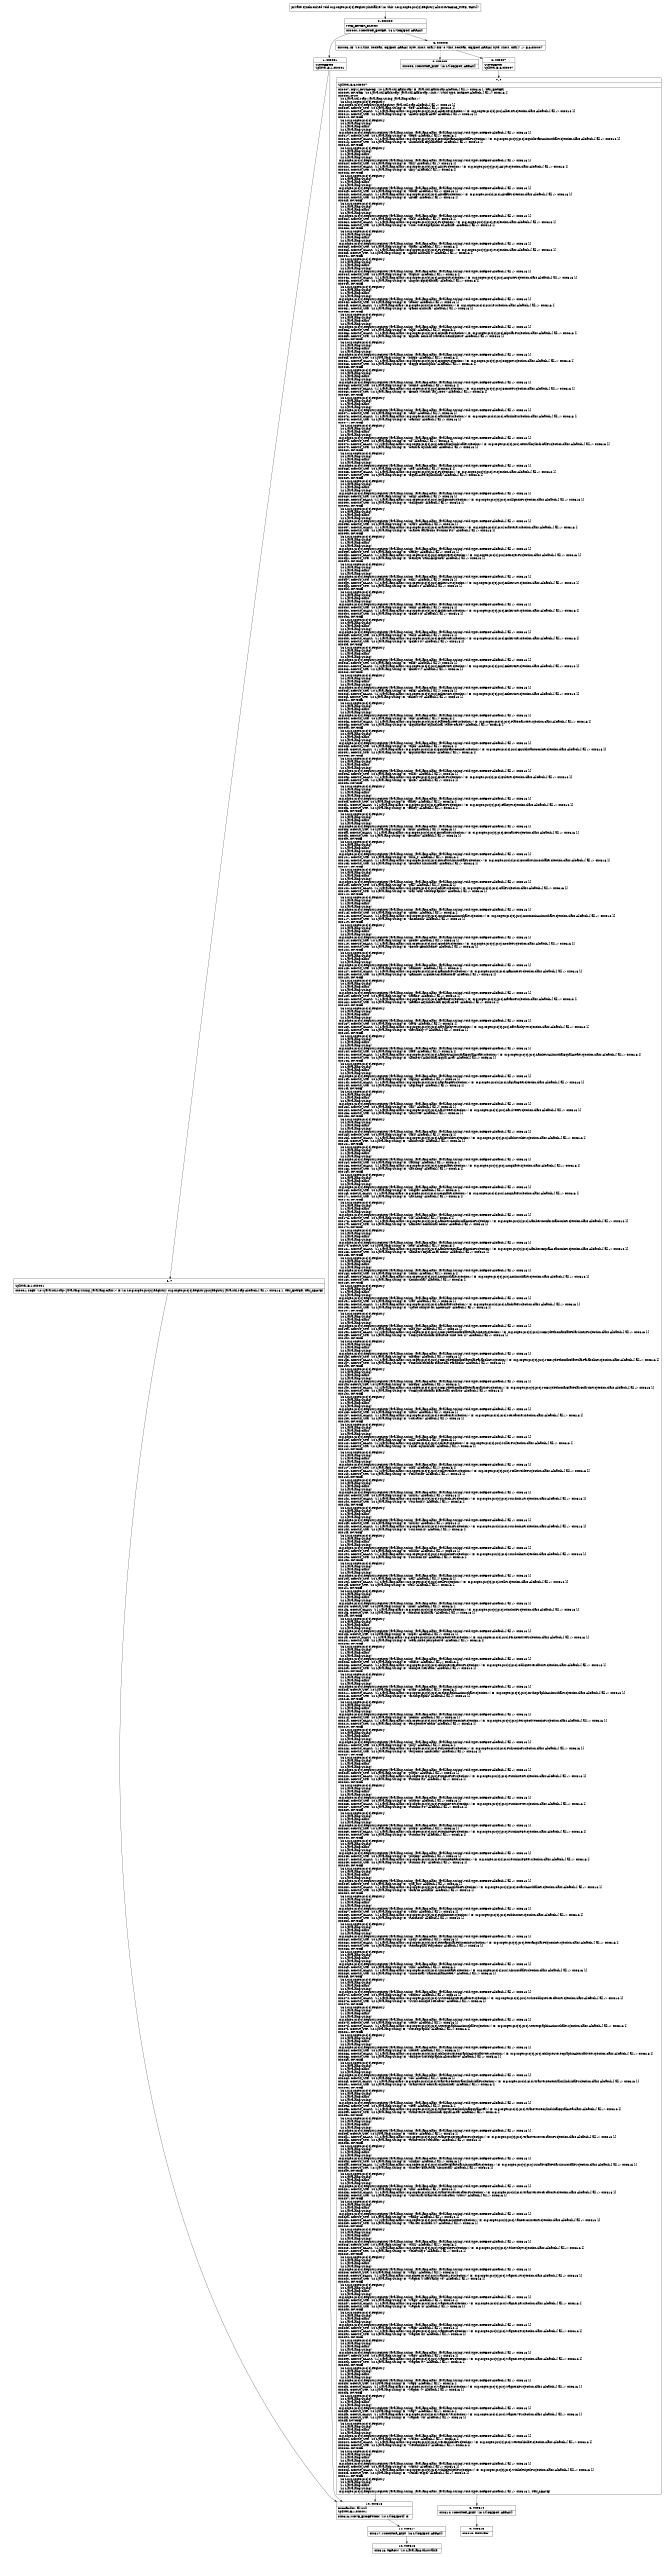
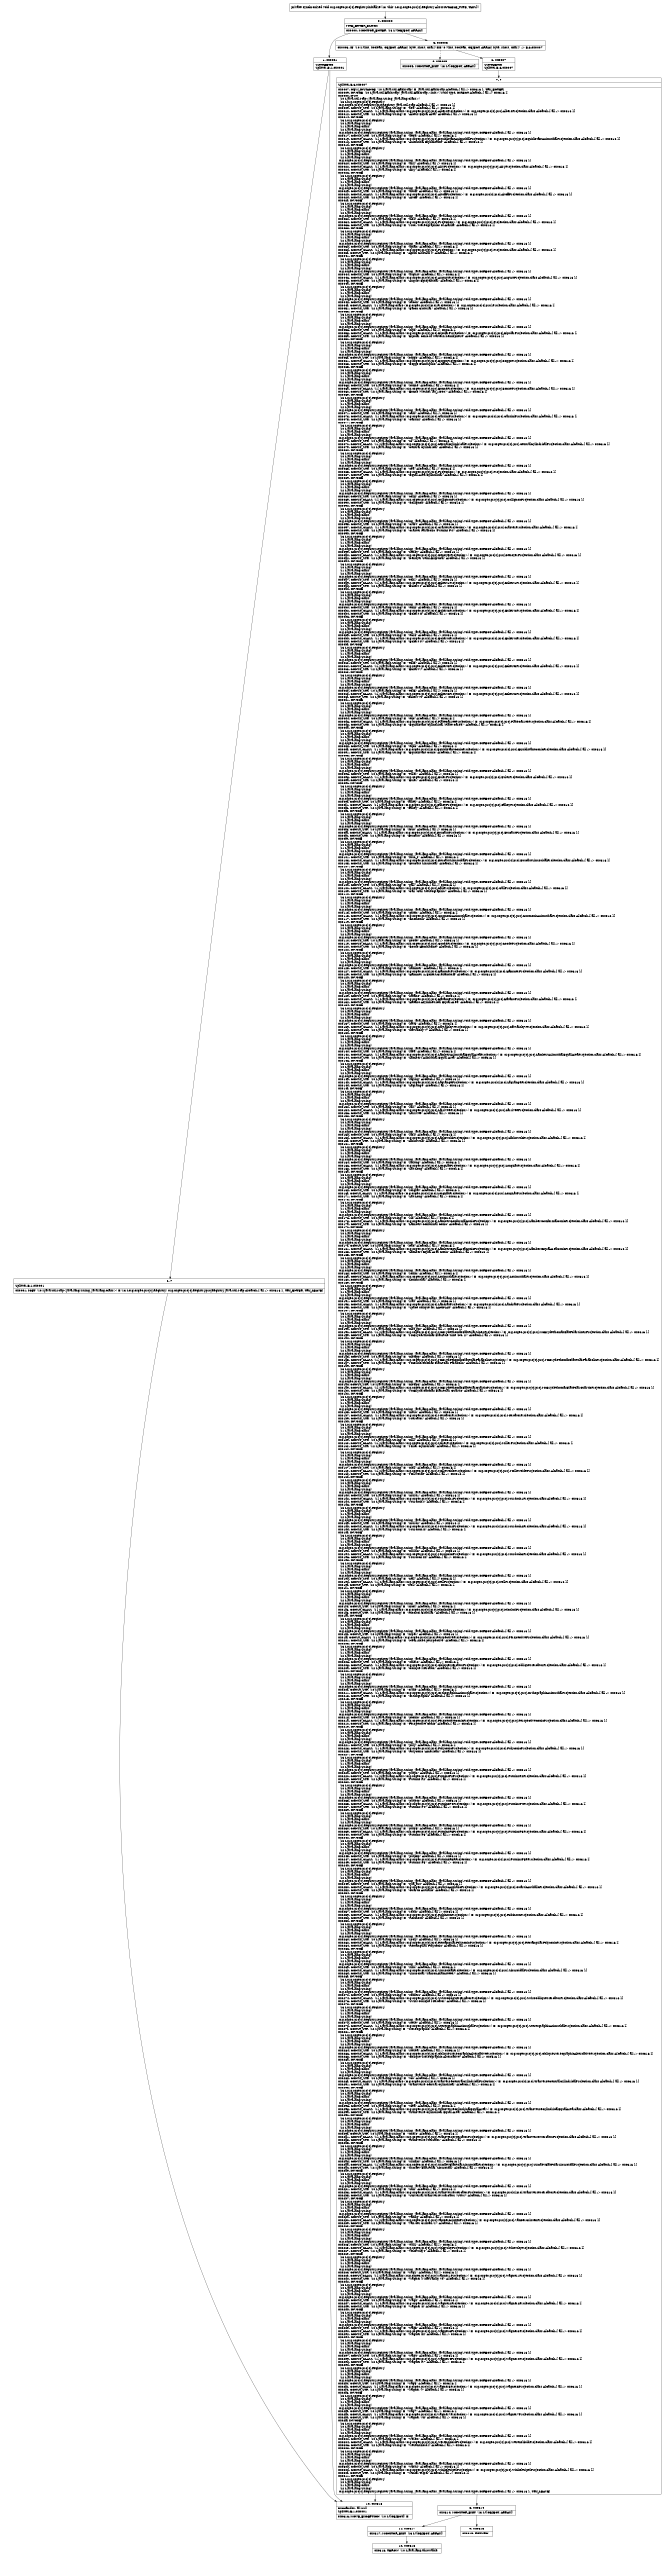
(393, 2522) -> (443, 2521)
